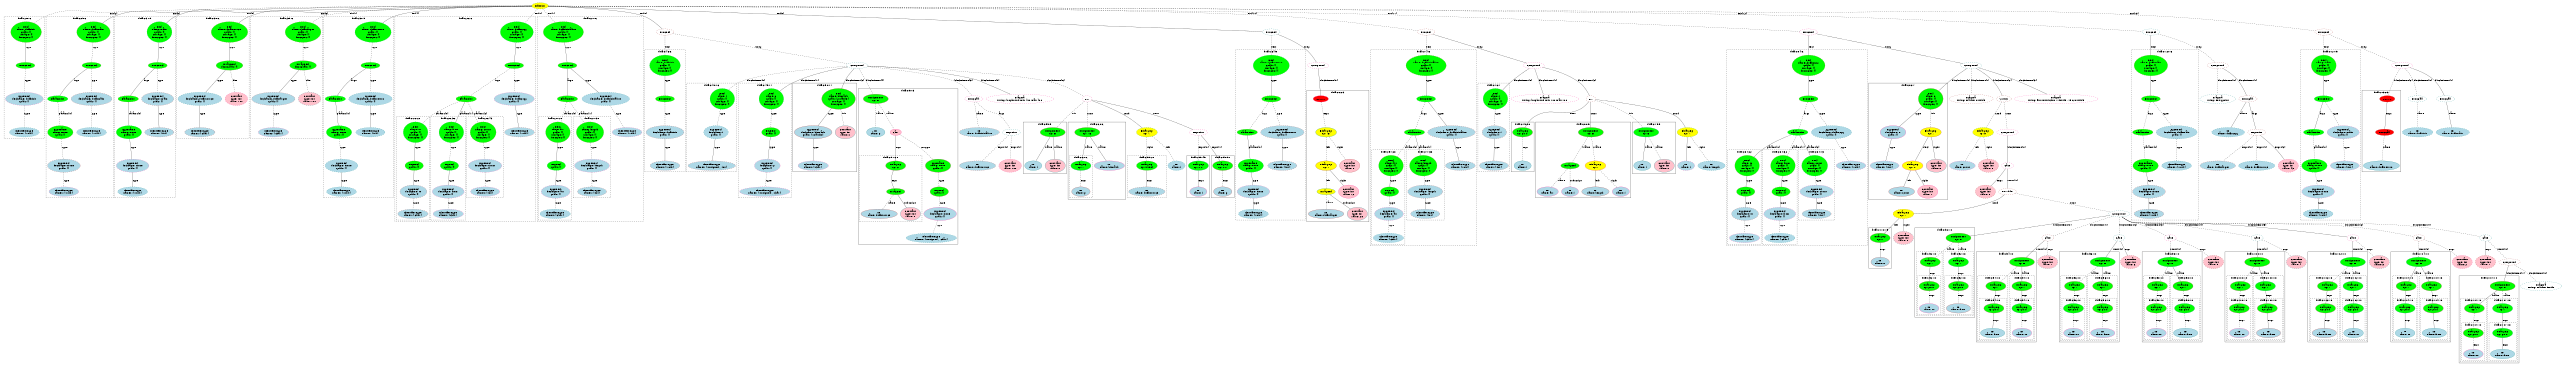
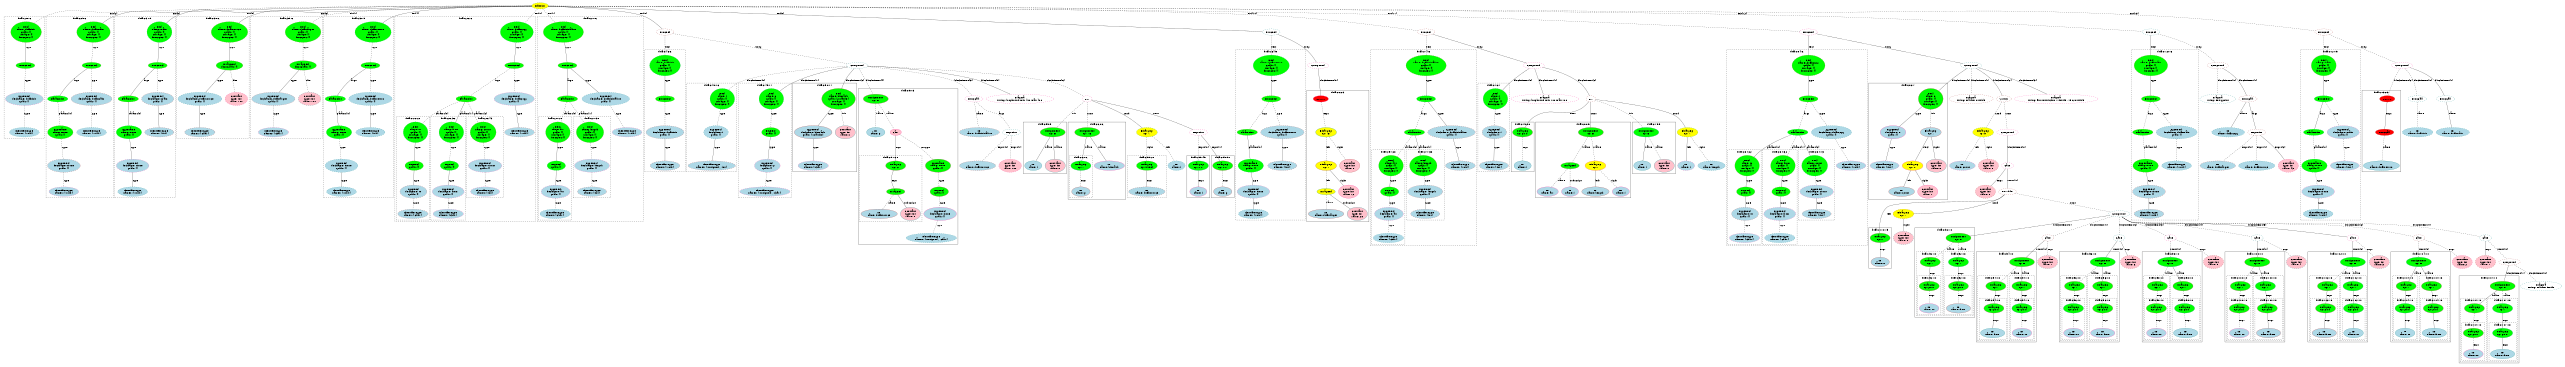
(1931, 132) -> (1931, 132)
(1892, 226) -> (1933, 202)
